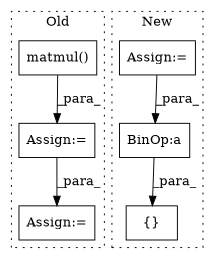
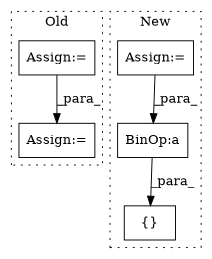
(58, 58) -> none
